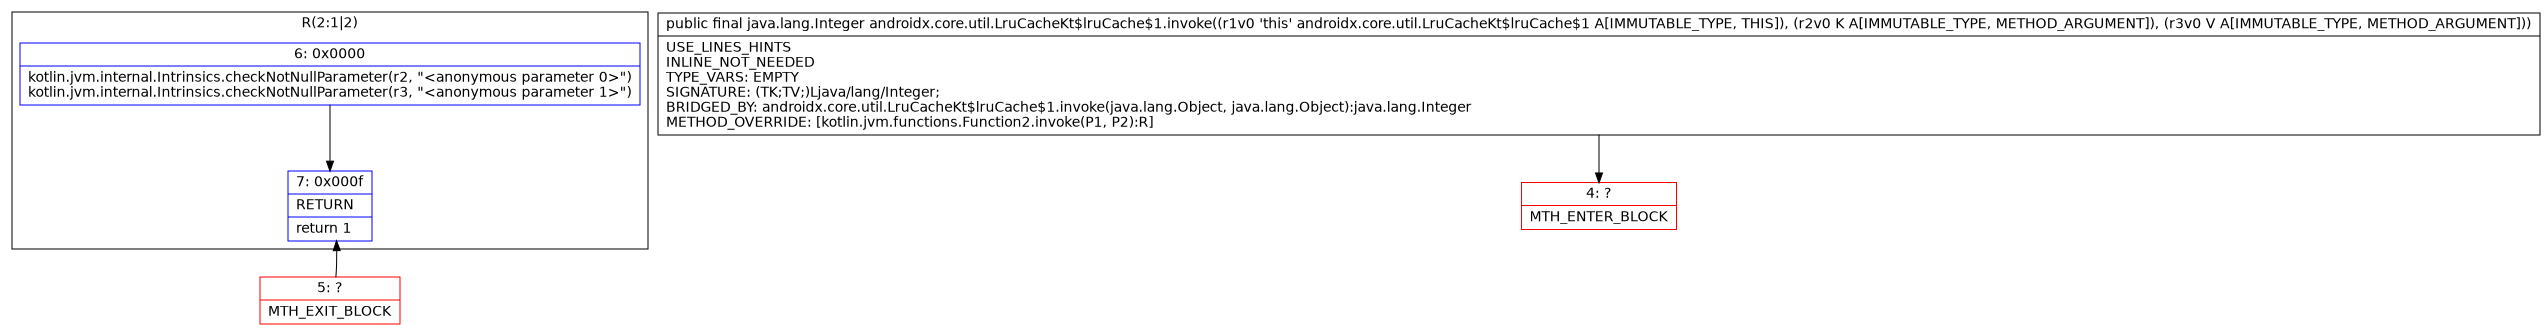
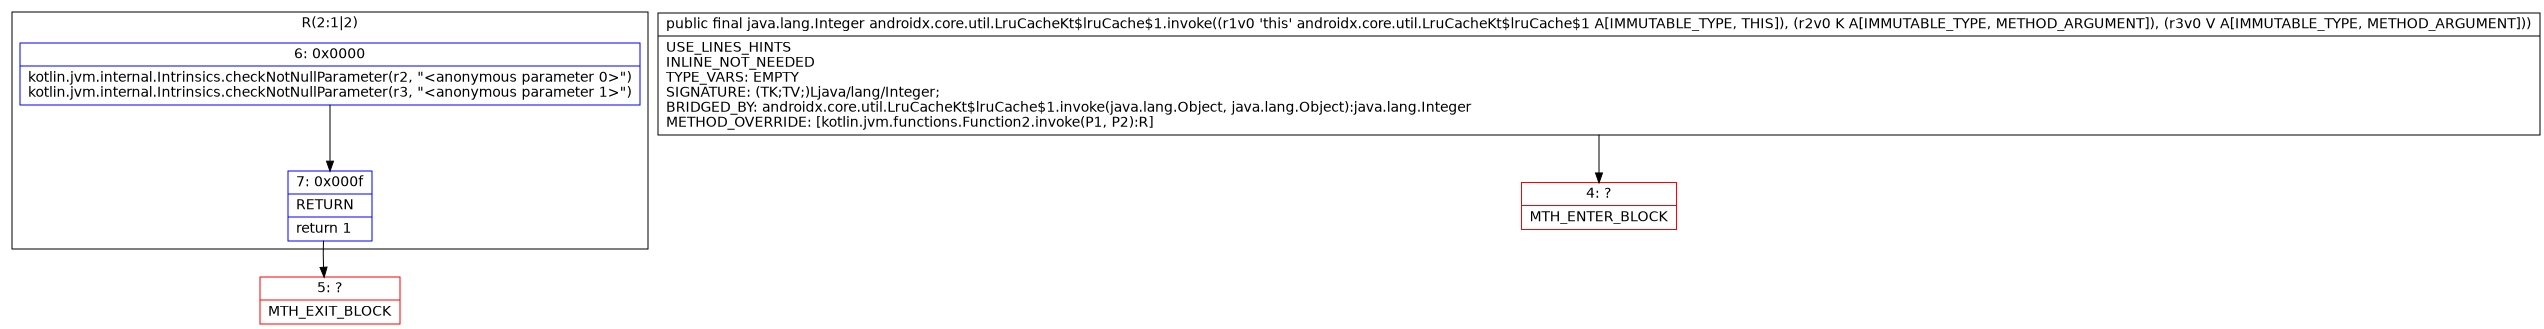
(337, 264) -> (323, 255)
